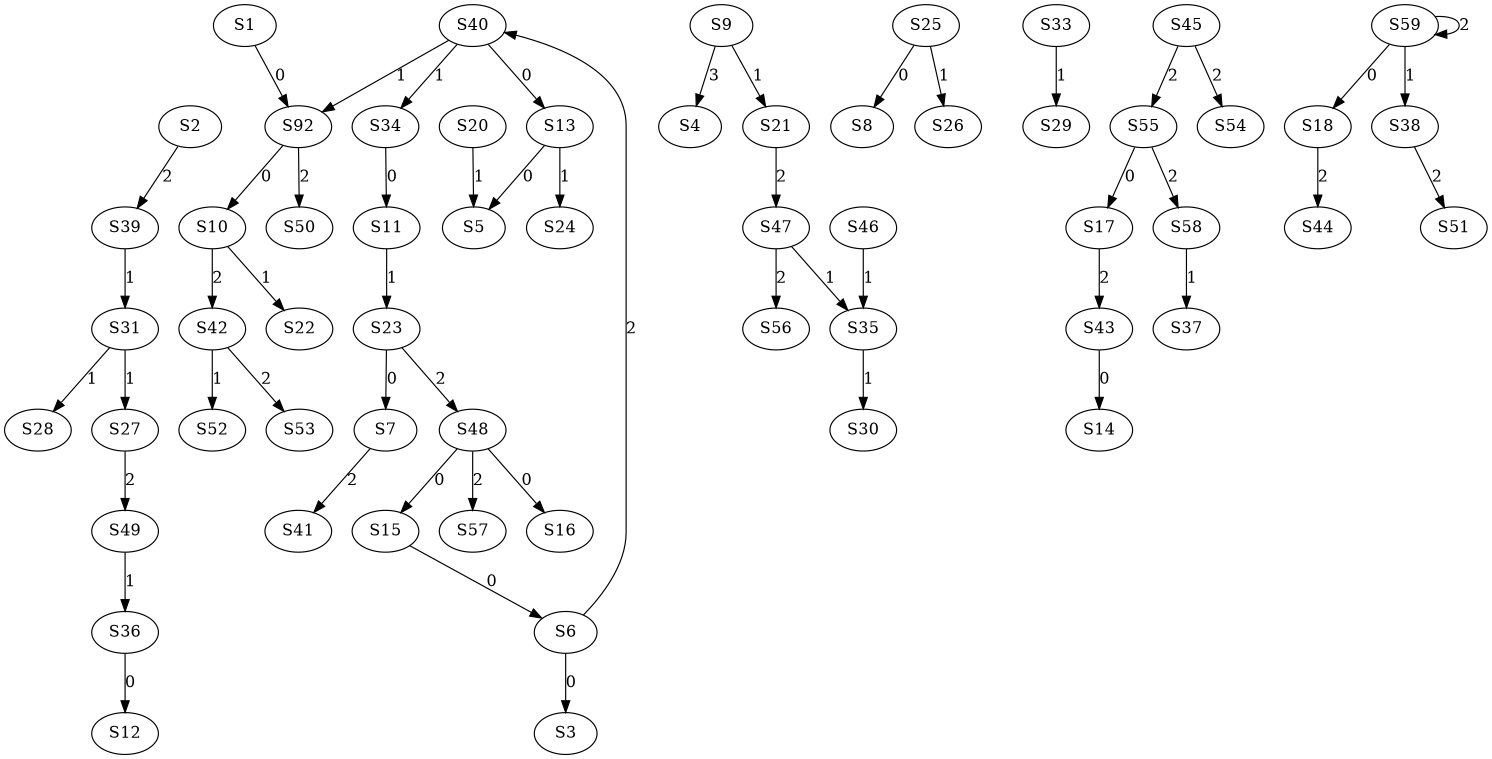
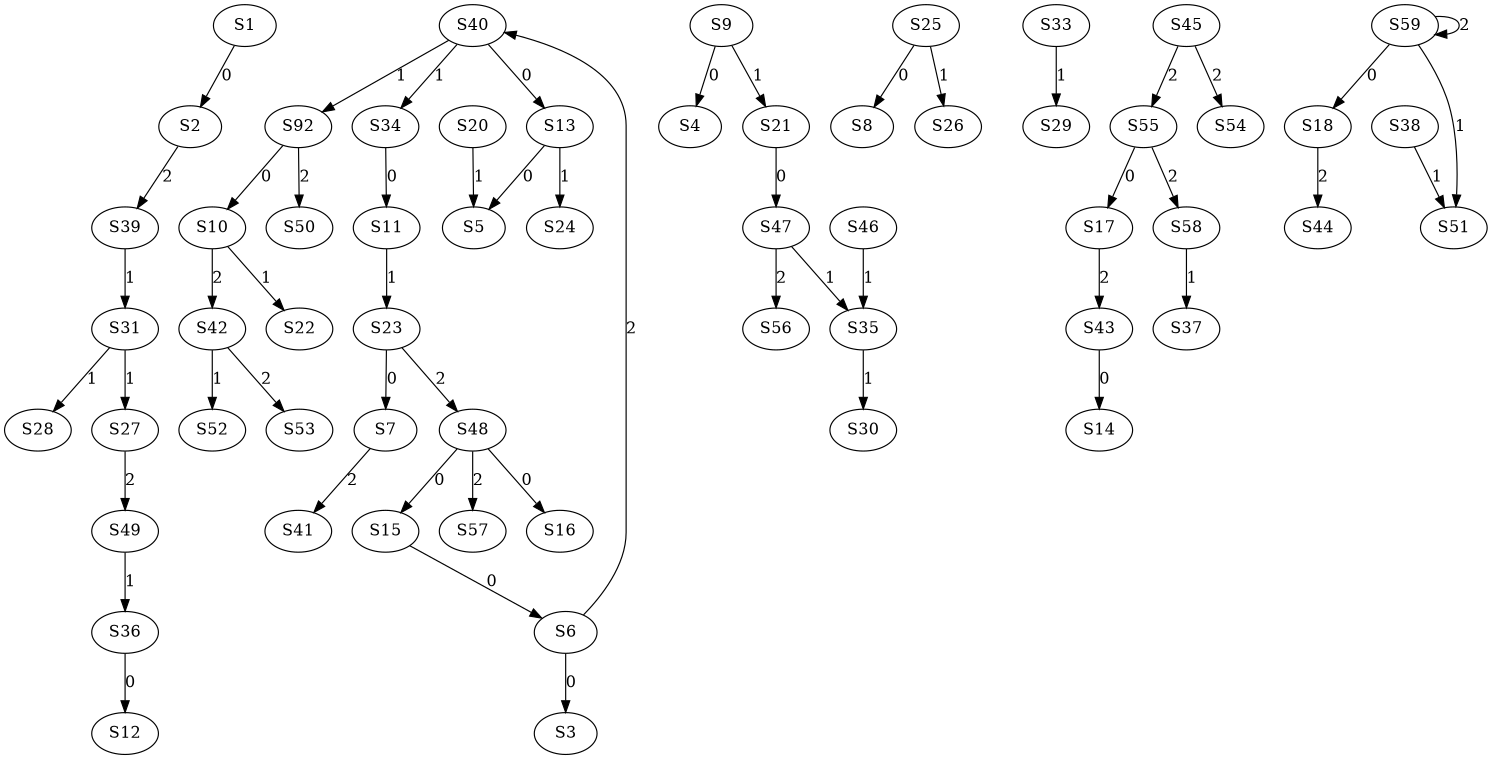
(1405, 70) -> (1452, 116)
(269, 71) -> (220, 71)
(714, 76) -> (714, 76)
(782, 177) -> (782, 177)
(1438, 177) -> (1438, 177)
